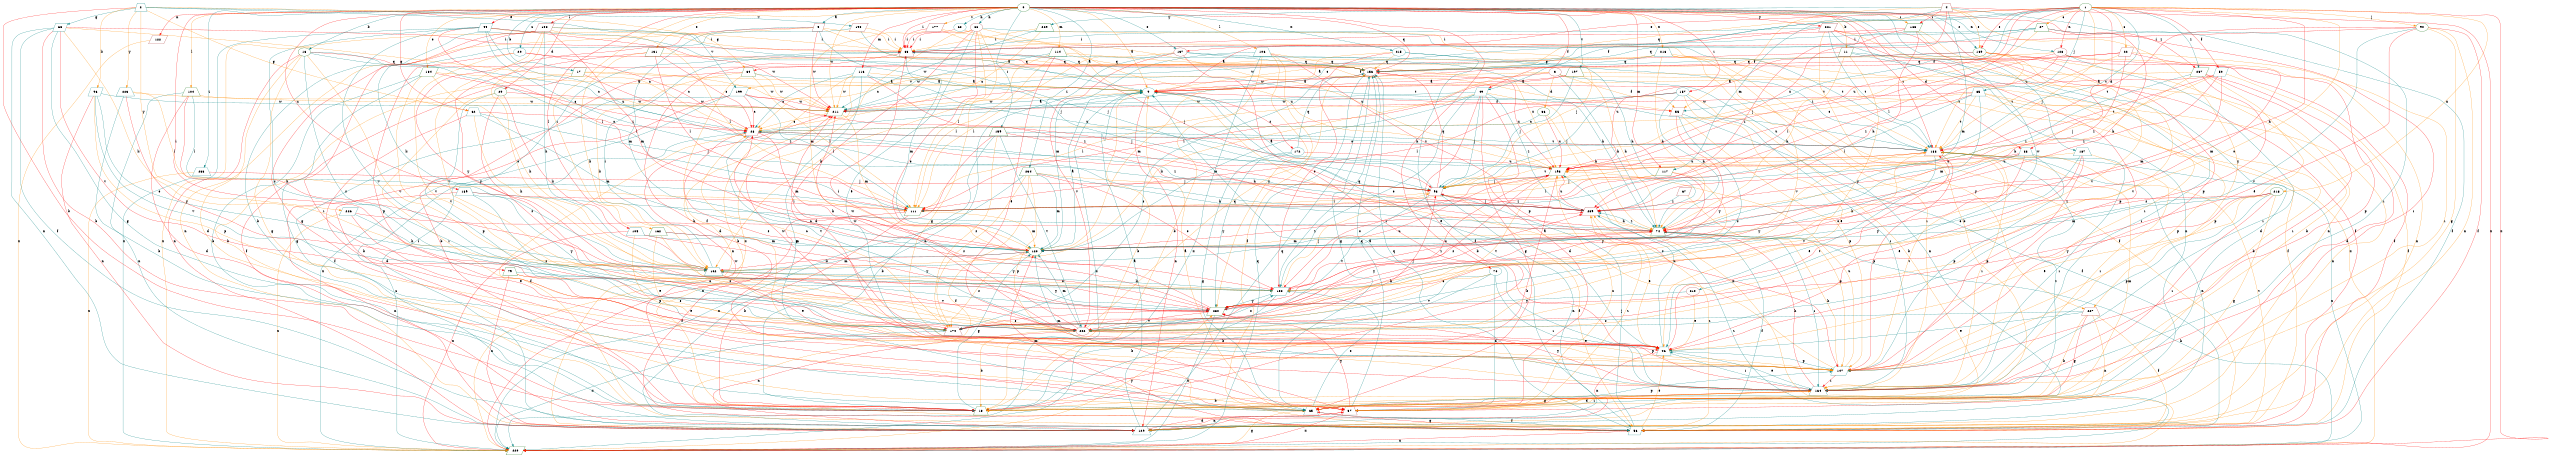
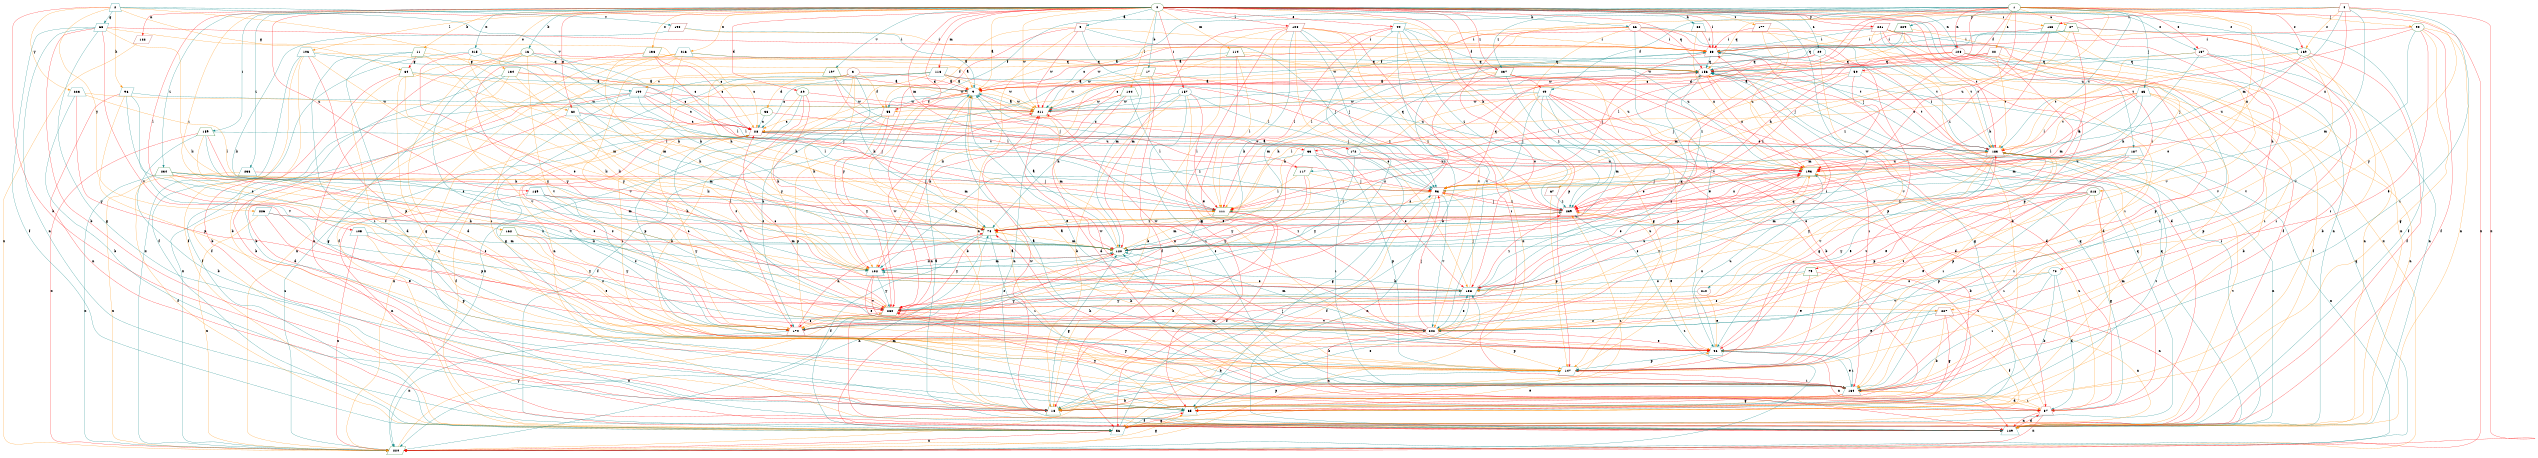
none -> (1409, 23)
(960, 27) -> (1699, 27)
(654, 52) -> (652, 52)
(123, 271) -> (1134, 437)
